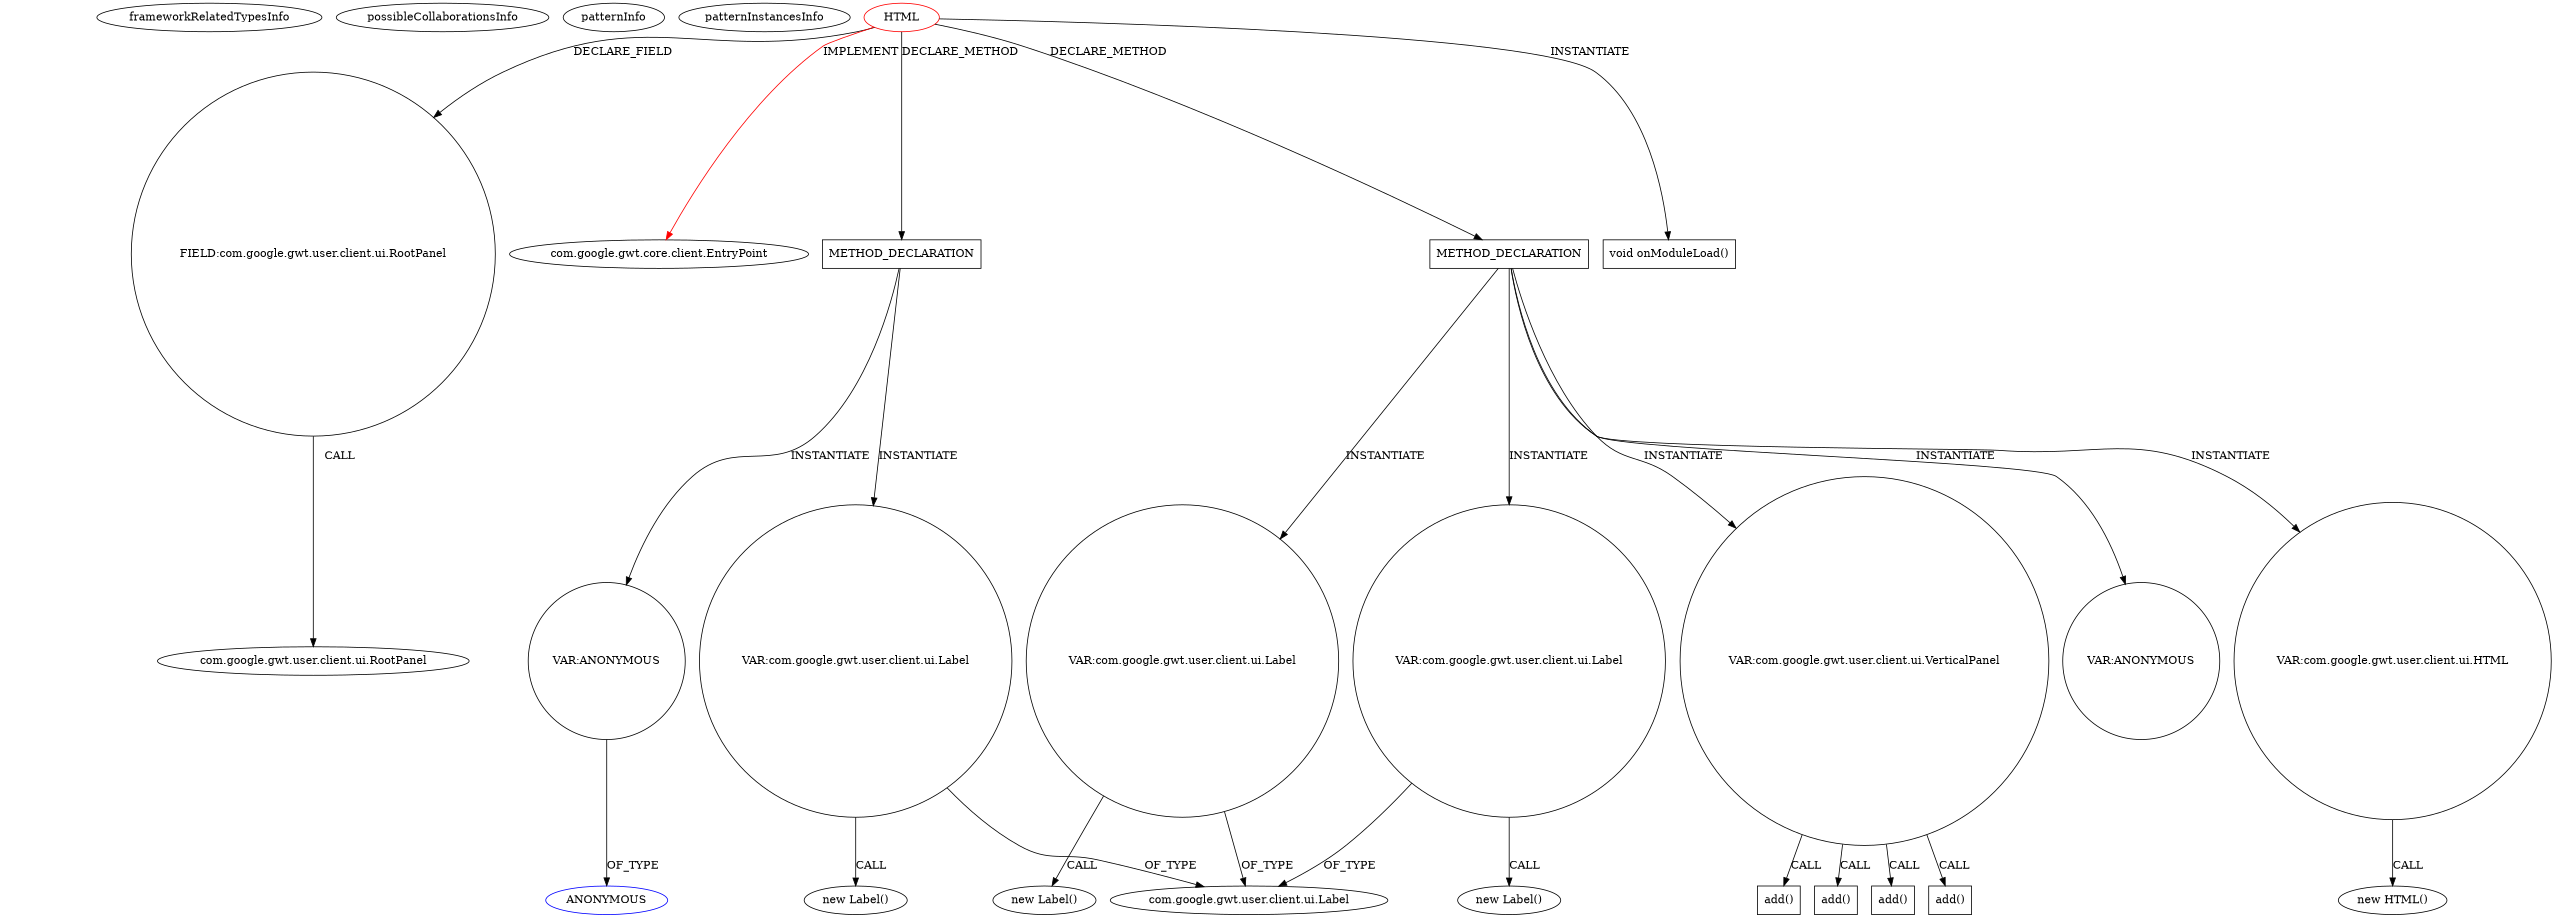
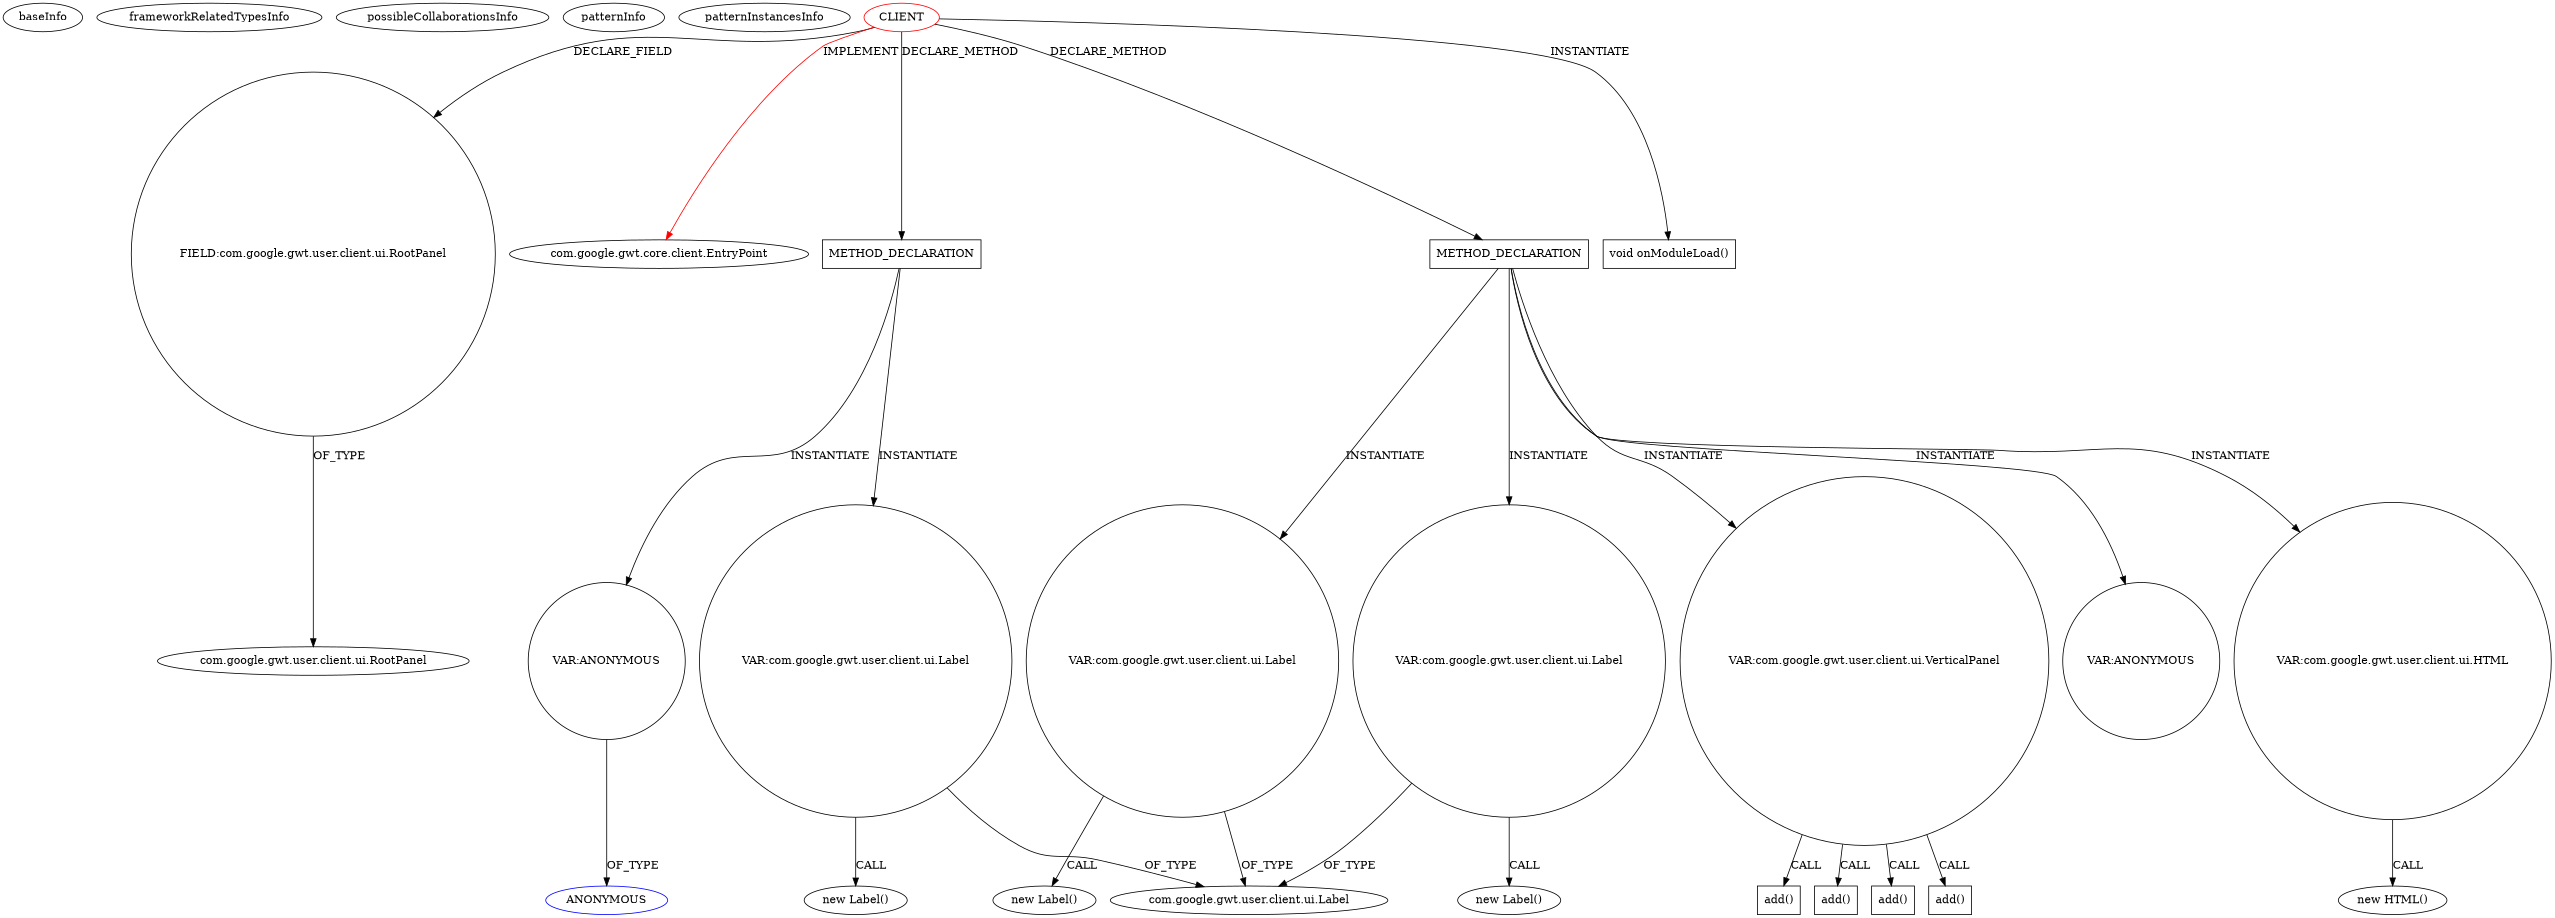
none -> (43, 17)
(902, 17) -> (902, 17)
(340, 456) -> (340, 456)
